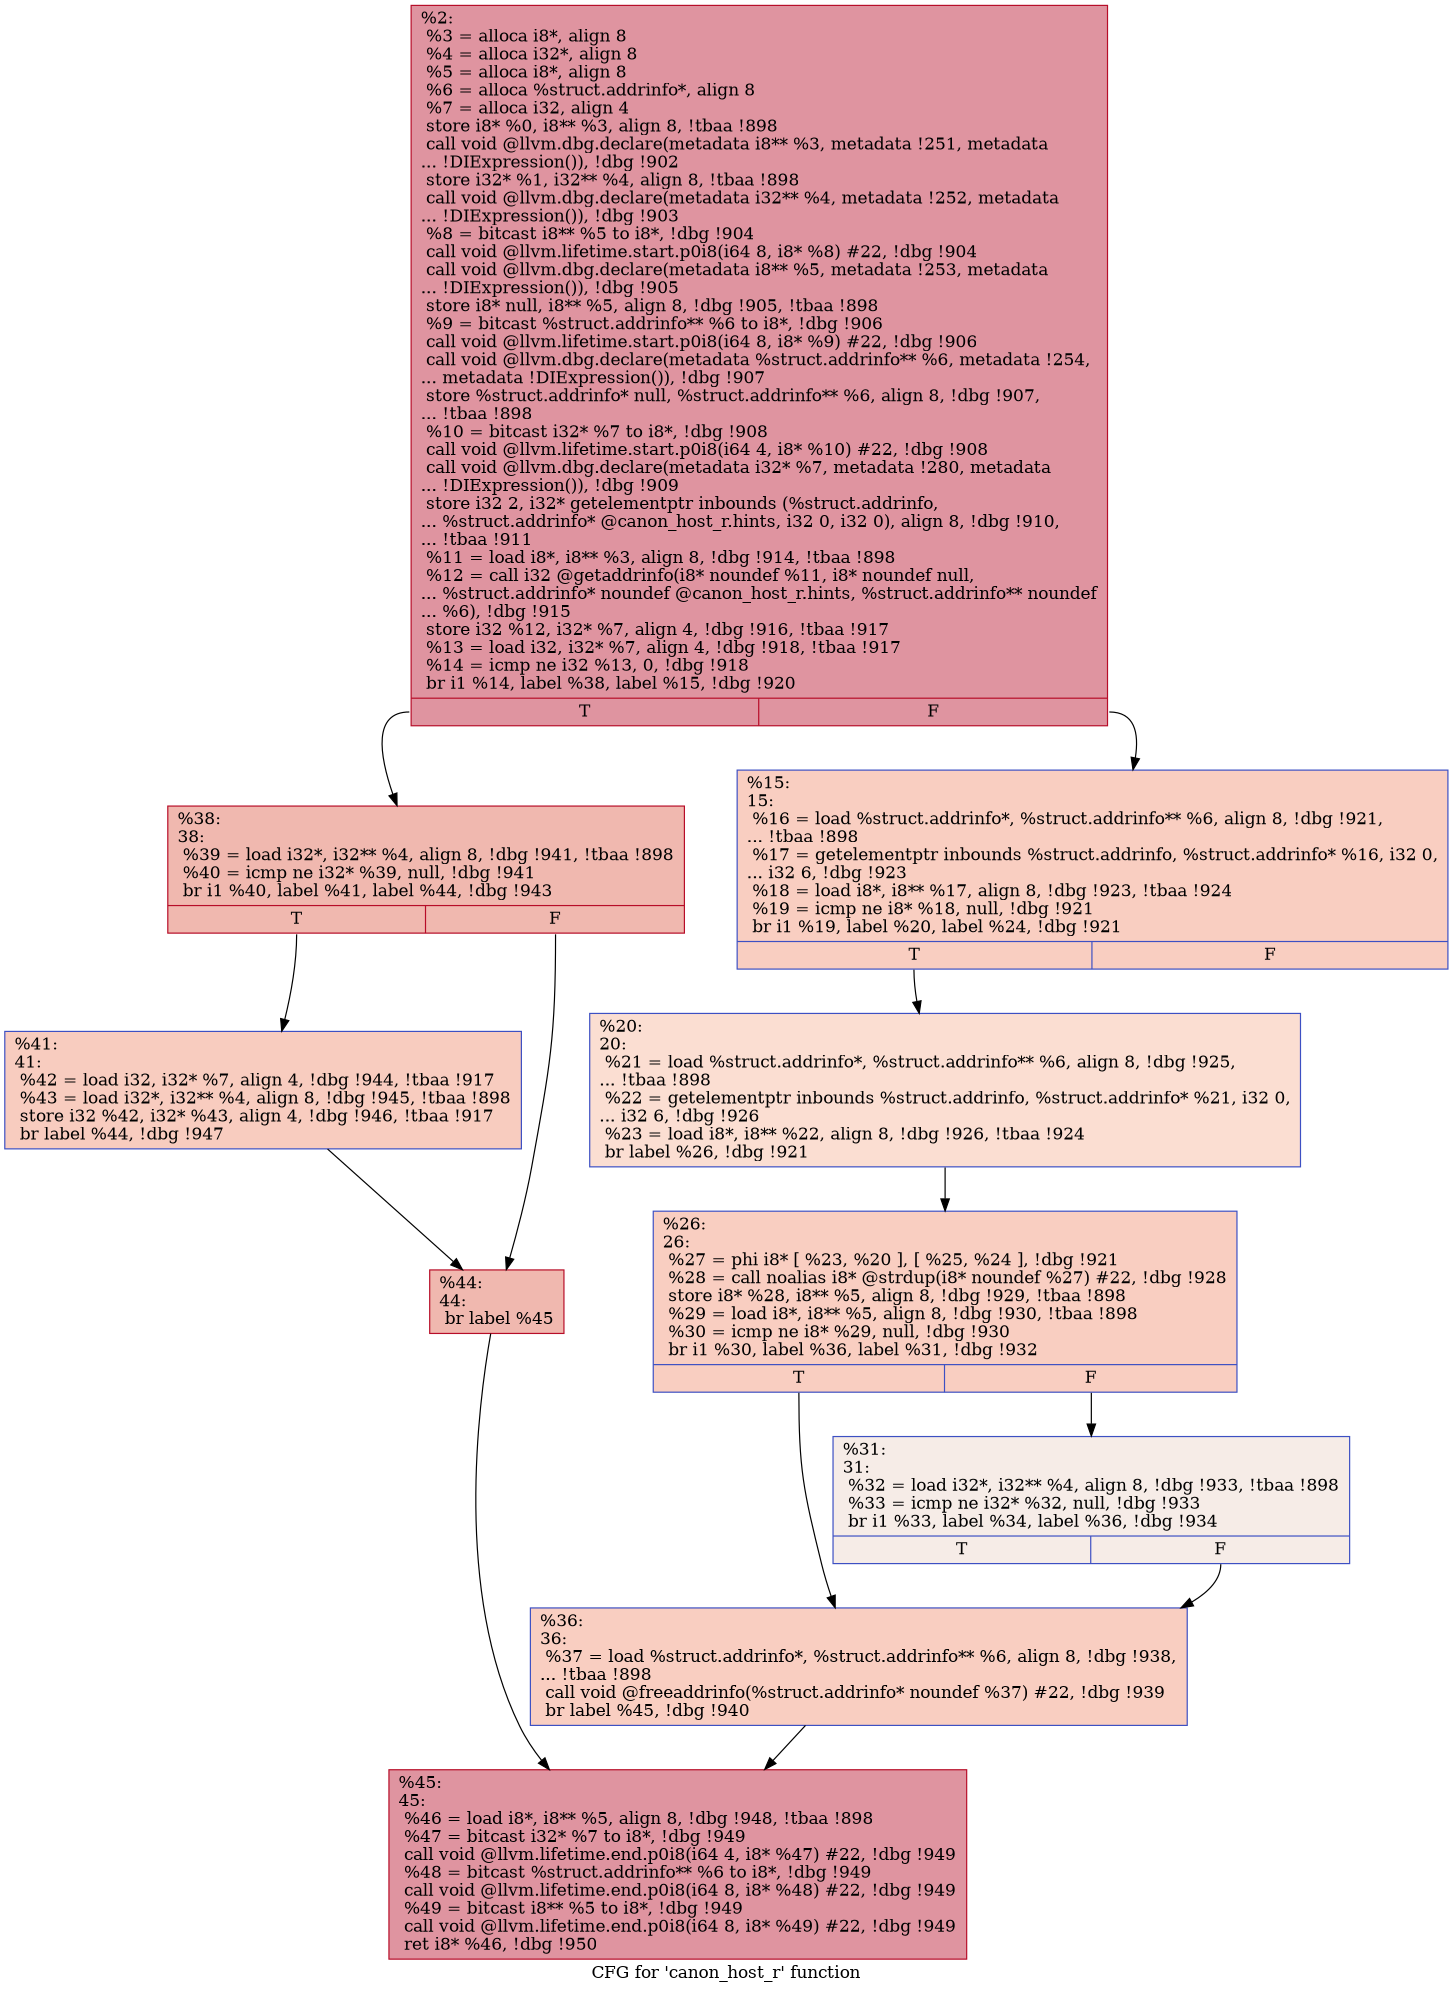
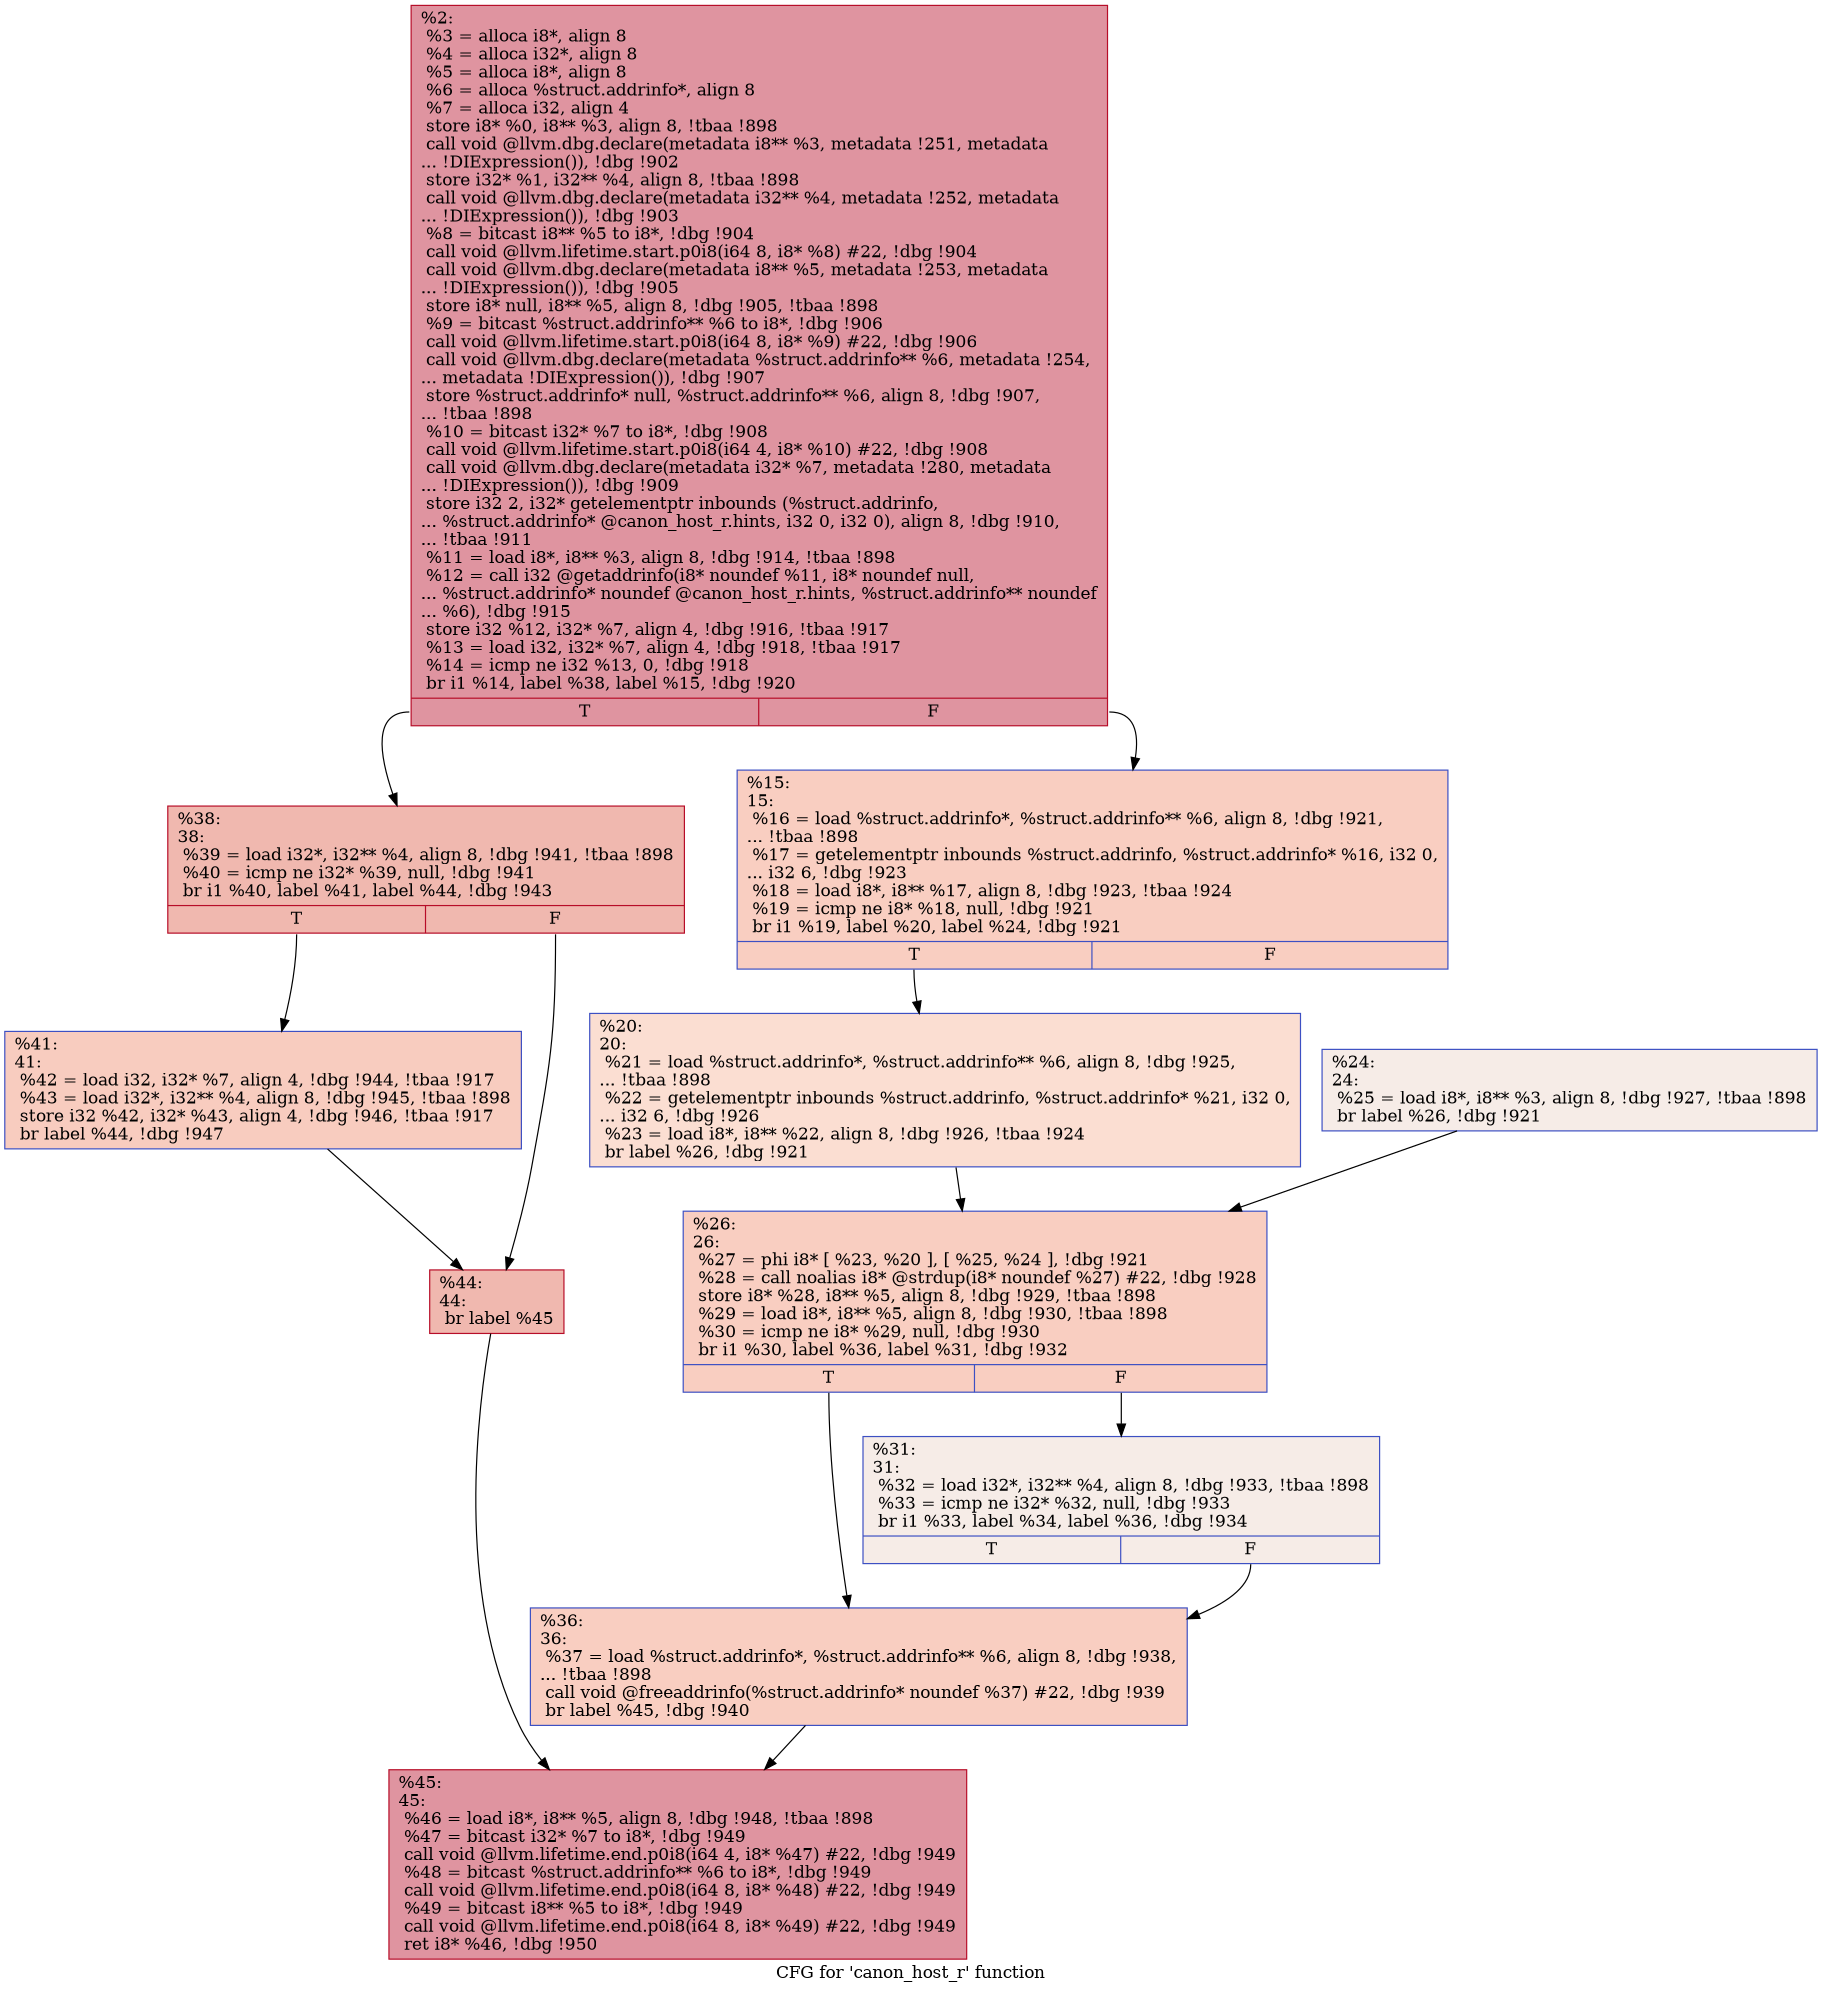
none -> (1570, 1090)
